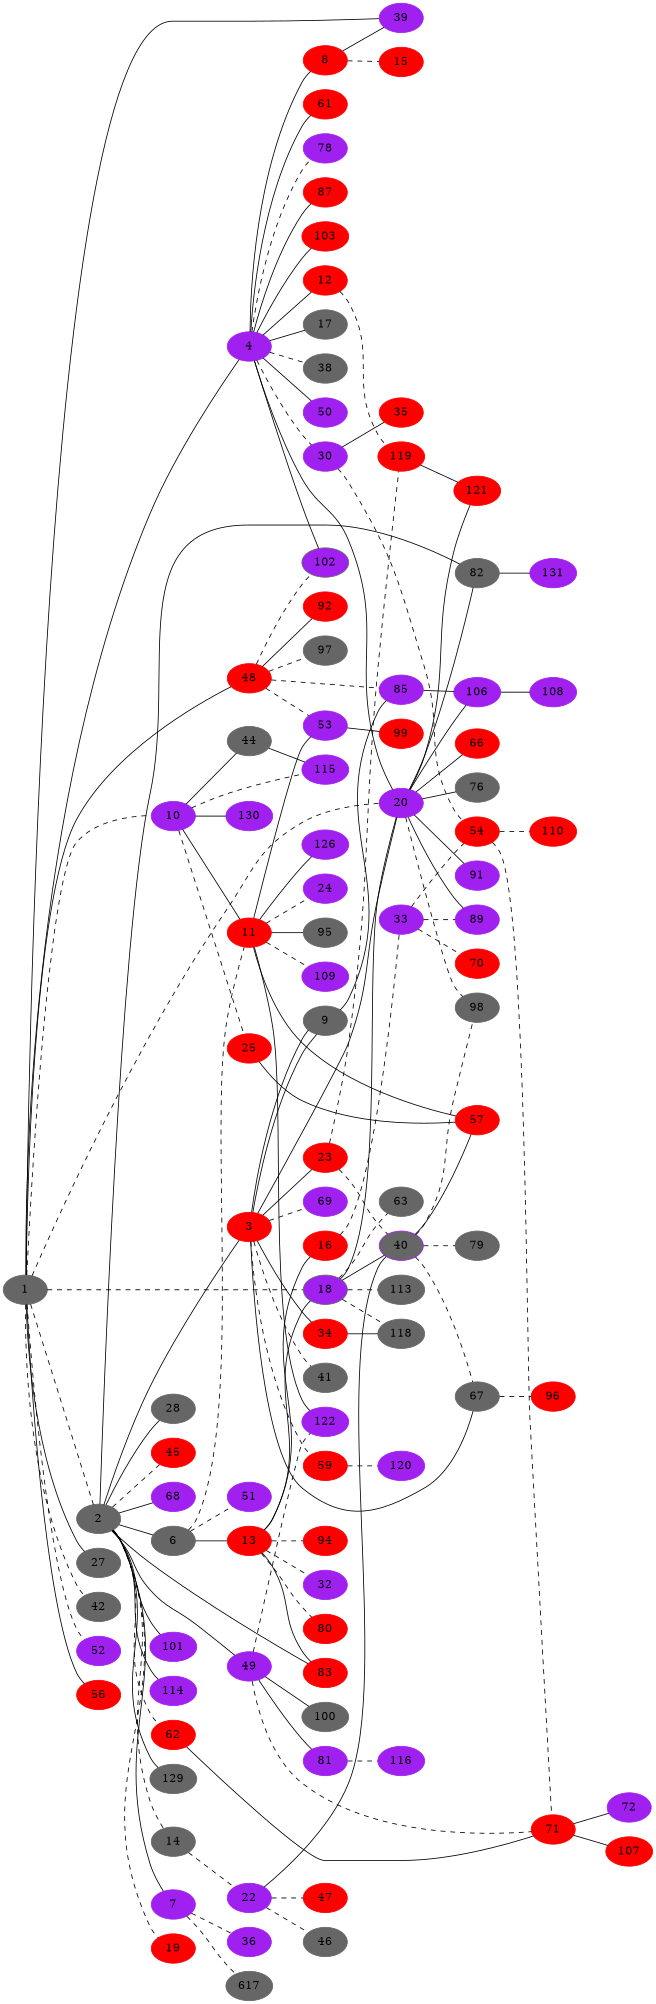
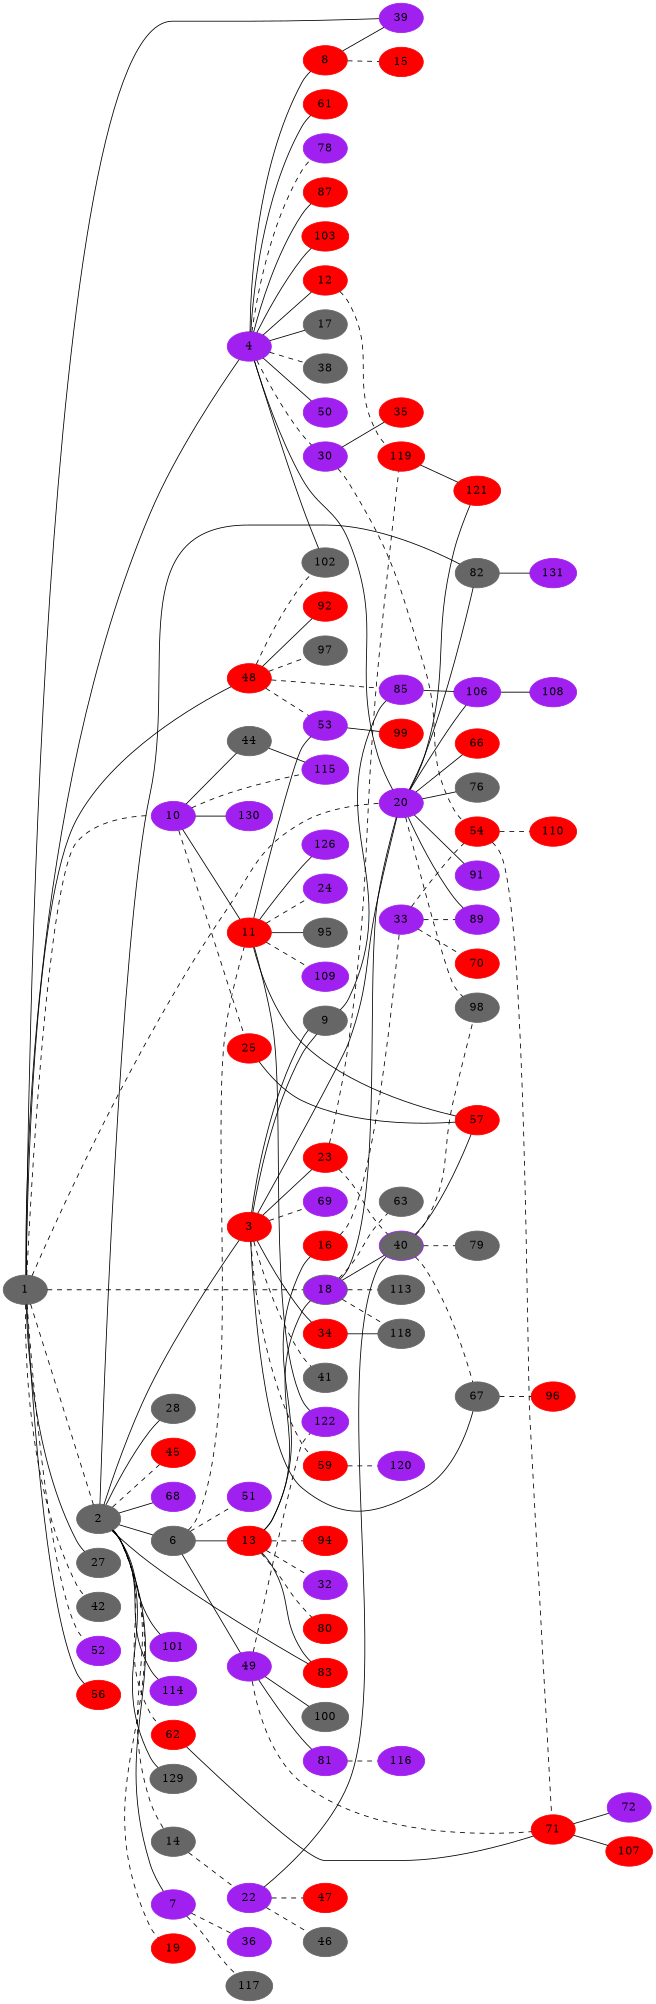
(325, 563) -> (325, 563)
(163, 1602) -> (207, 1596)
(249, 1986) -> (249, 1986)
